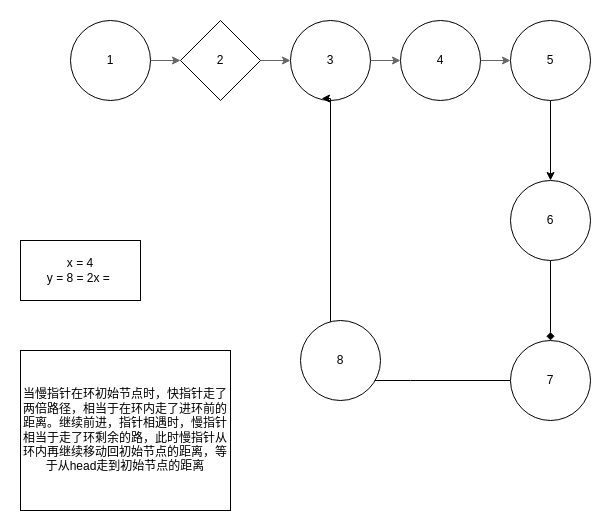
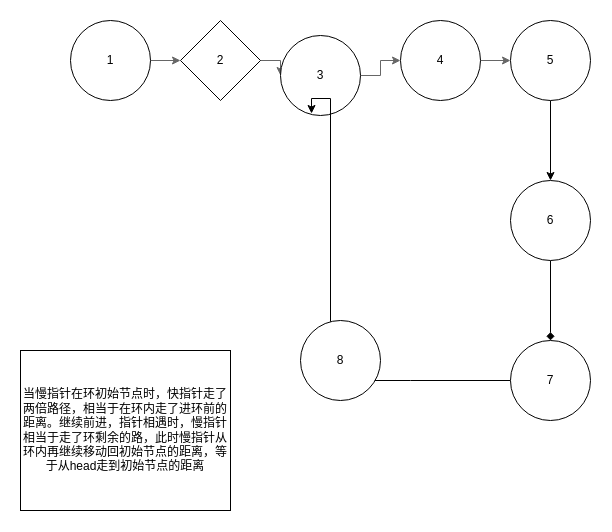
(331, 61) -> (321, 76)
(81, 271) -> none
